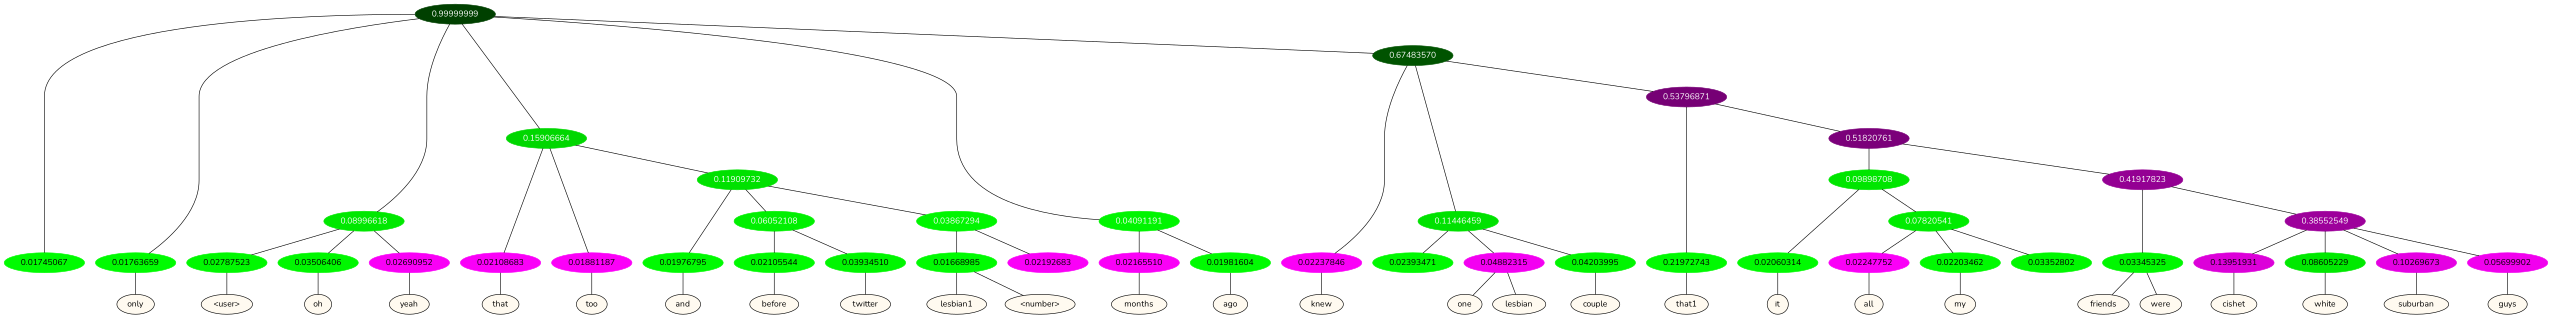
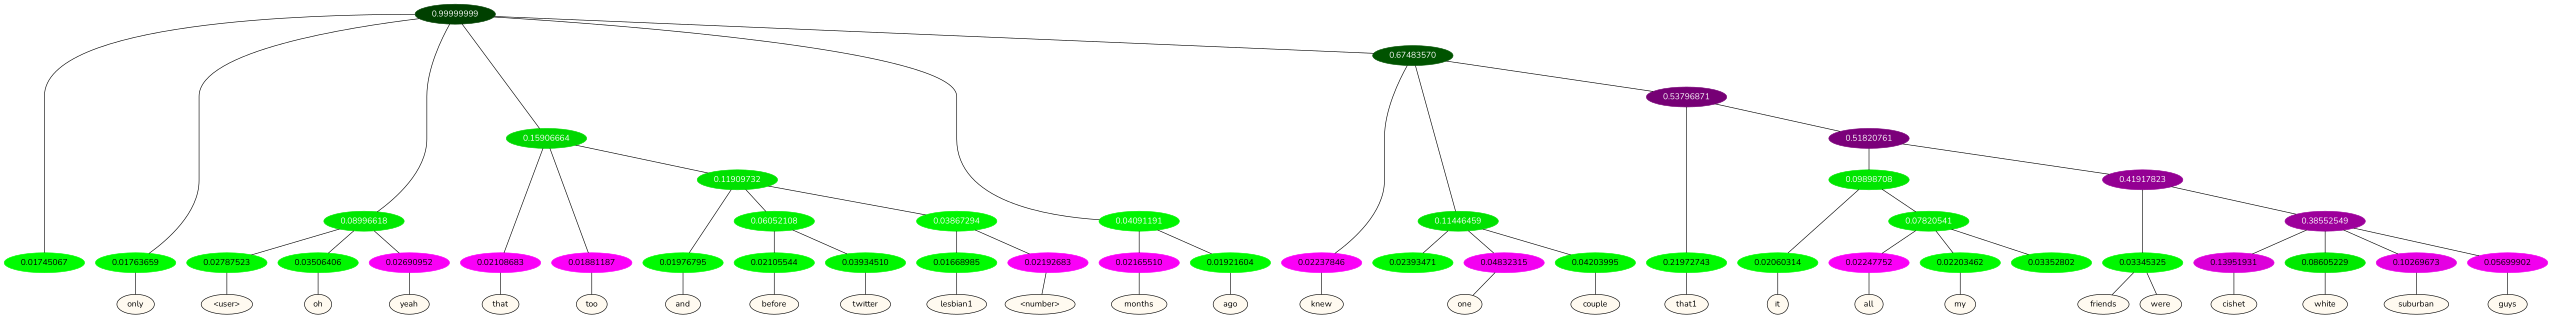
(1230, 263) -> (1230, 263)
(1504, 263) -> (1504, 263)
(999, 284) -> (1044, 284)
(1519, 304) -> none
